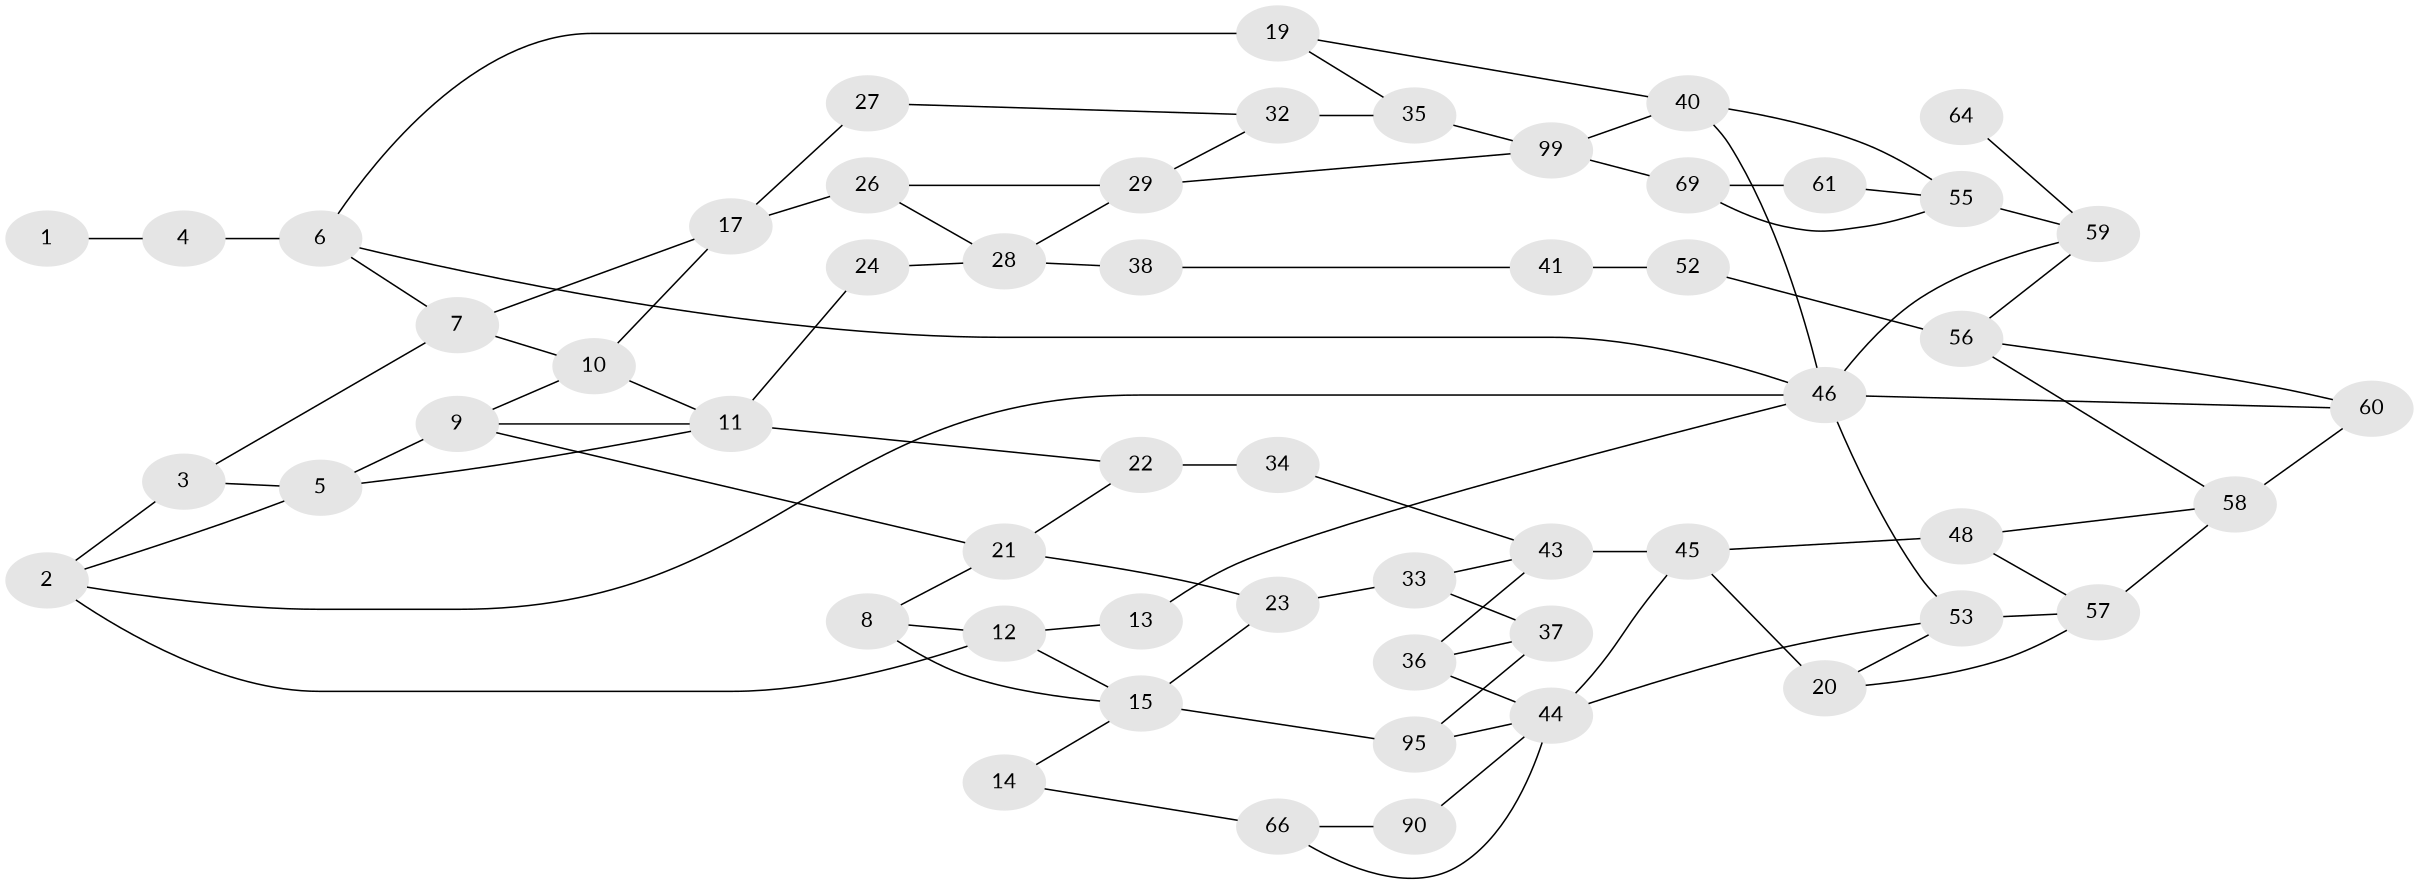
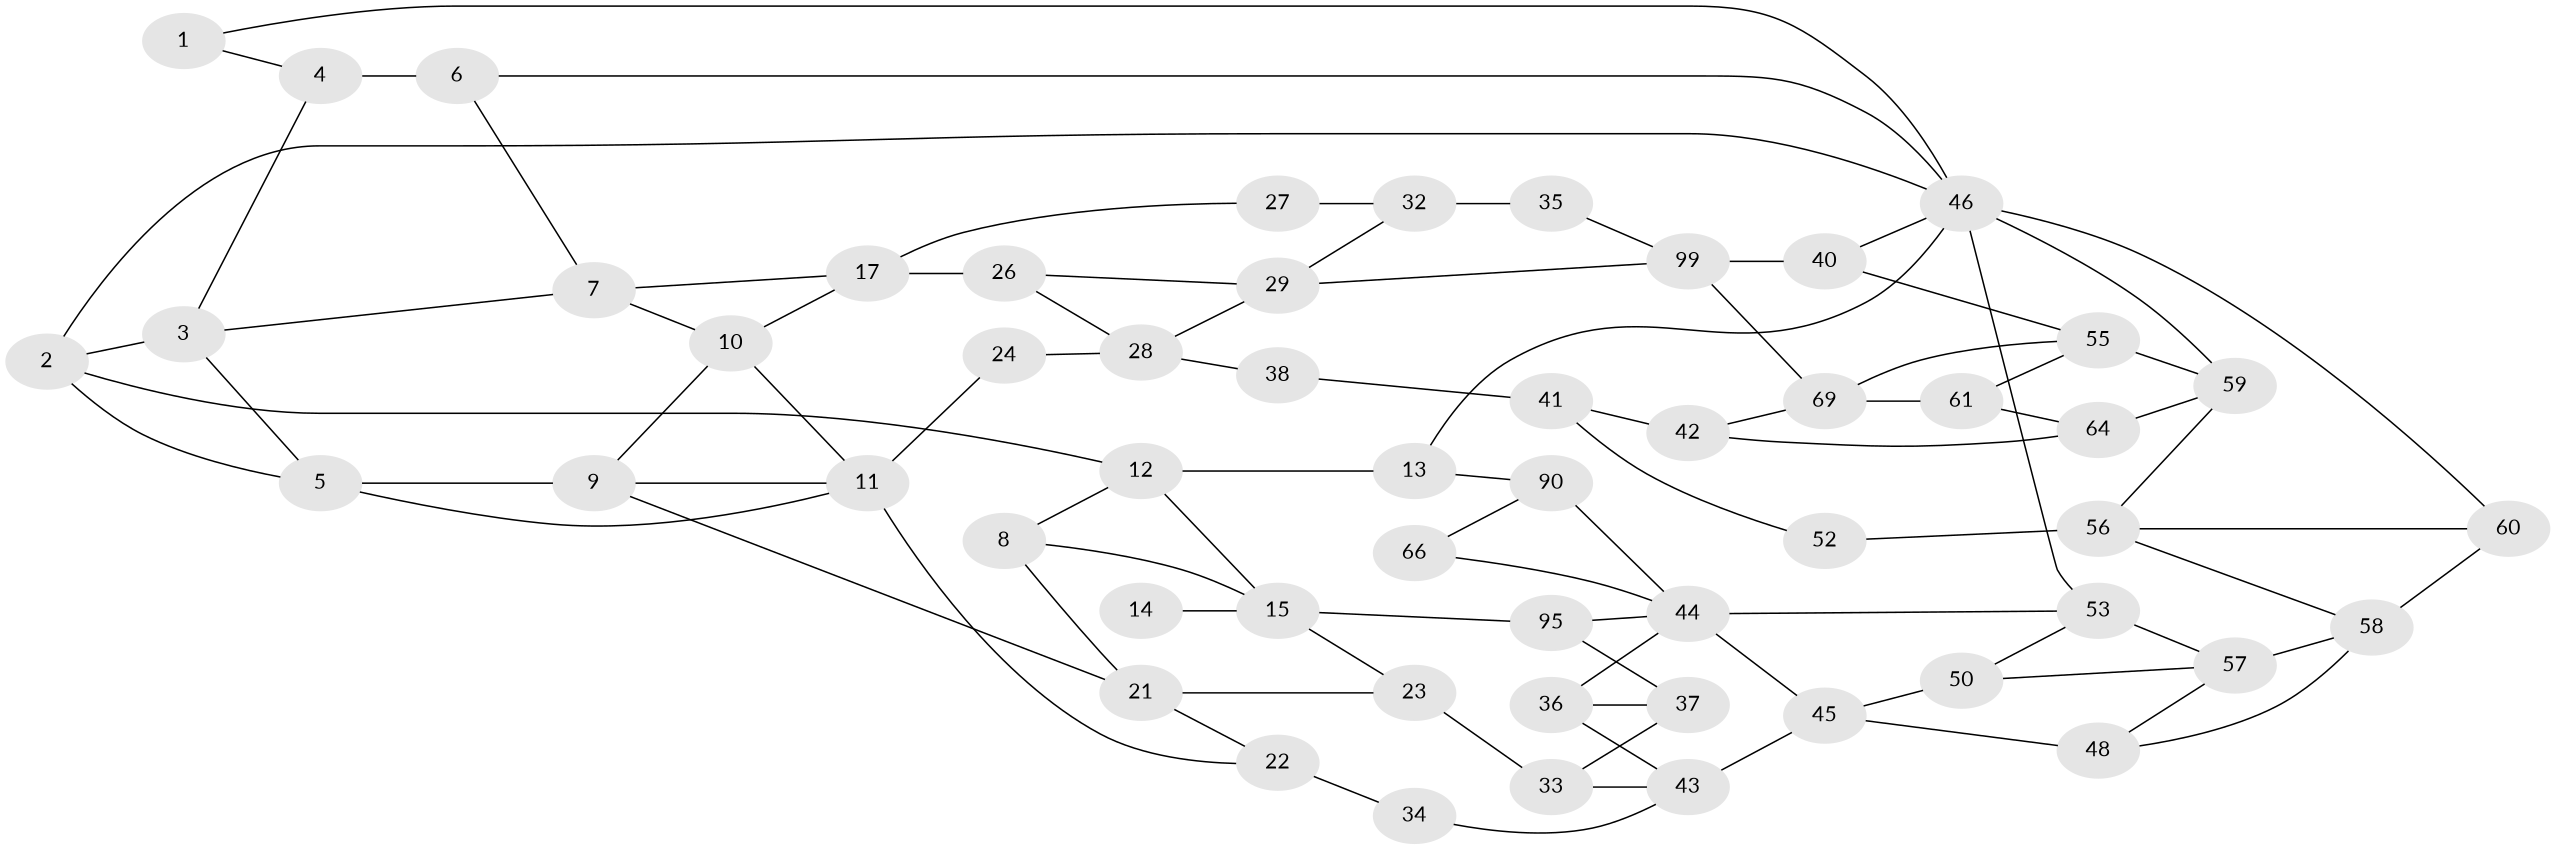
none -> (1118, 6)
(1278, 33) -> none
none -> (252, 205)
none -> (2030, 416)
none -> (1688, 433)
none -> (1483, 477)
(1825, 688) -> (1962, 681)
(1141, 805) -> none
